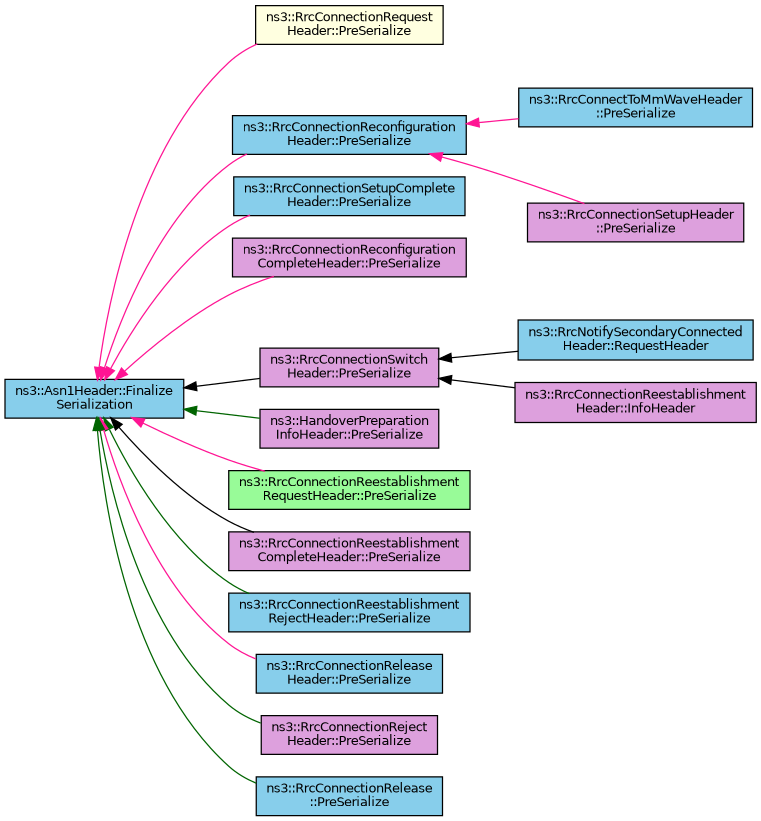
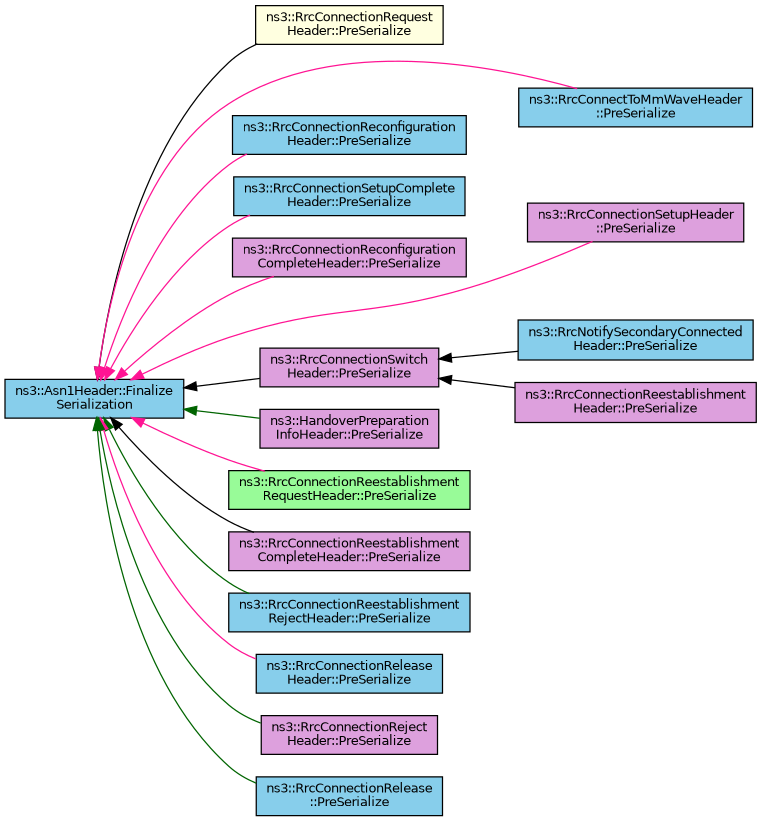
(499, 121) -> (254, 91)
(514, 179) -> (367, 309)
(146, 188) -> (150, 180)
(636, 340) -> (636, 340)
(636, 402) -> (636, 402)
